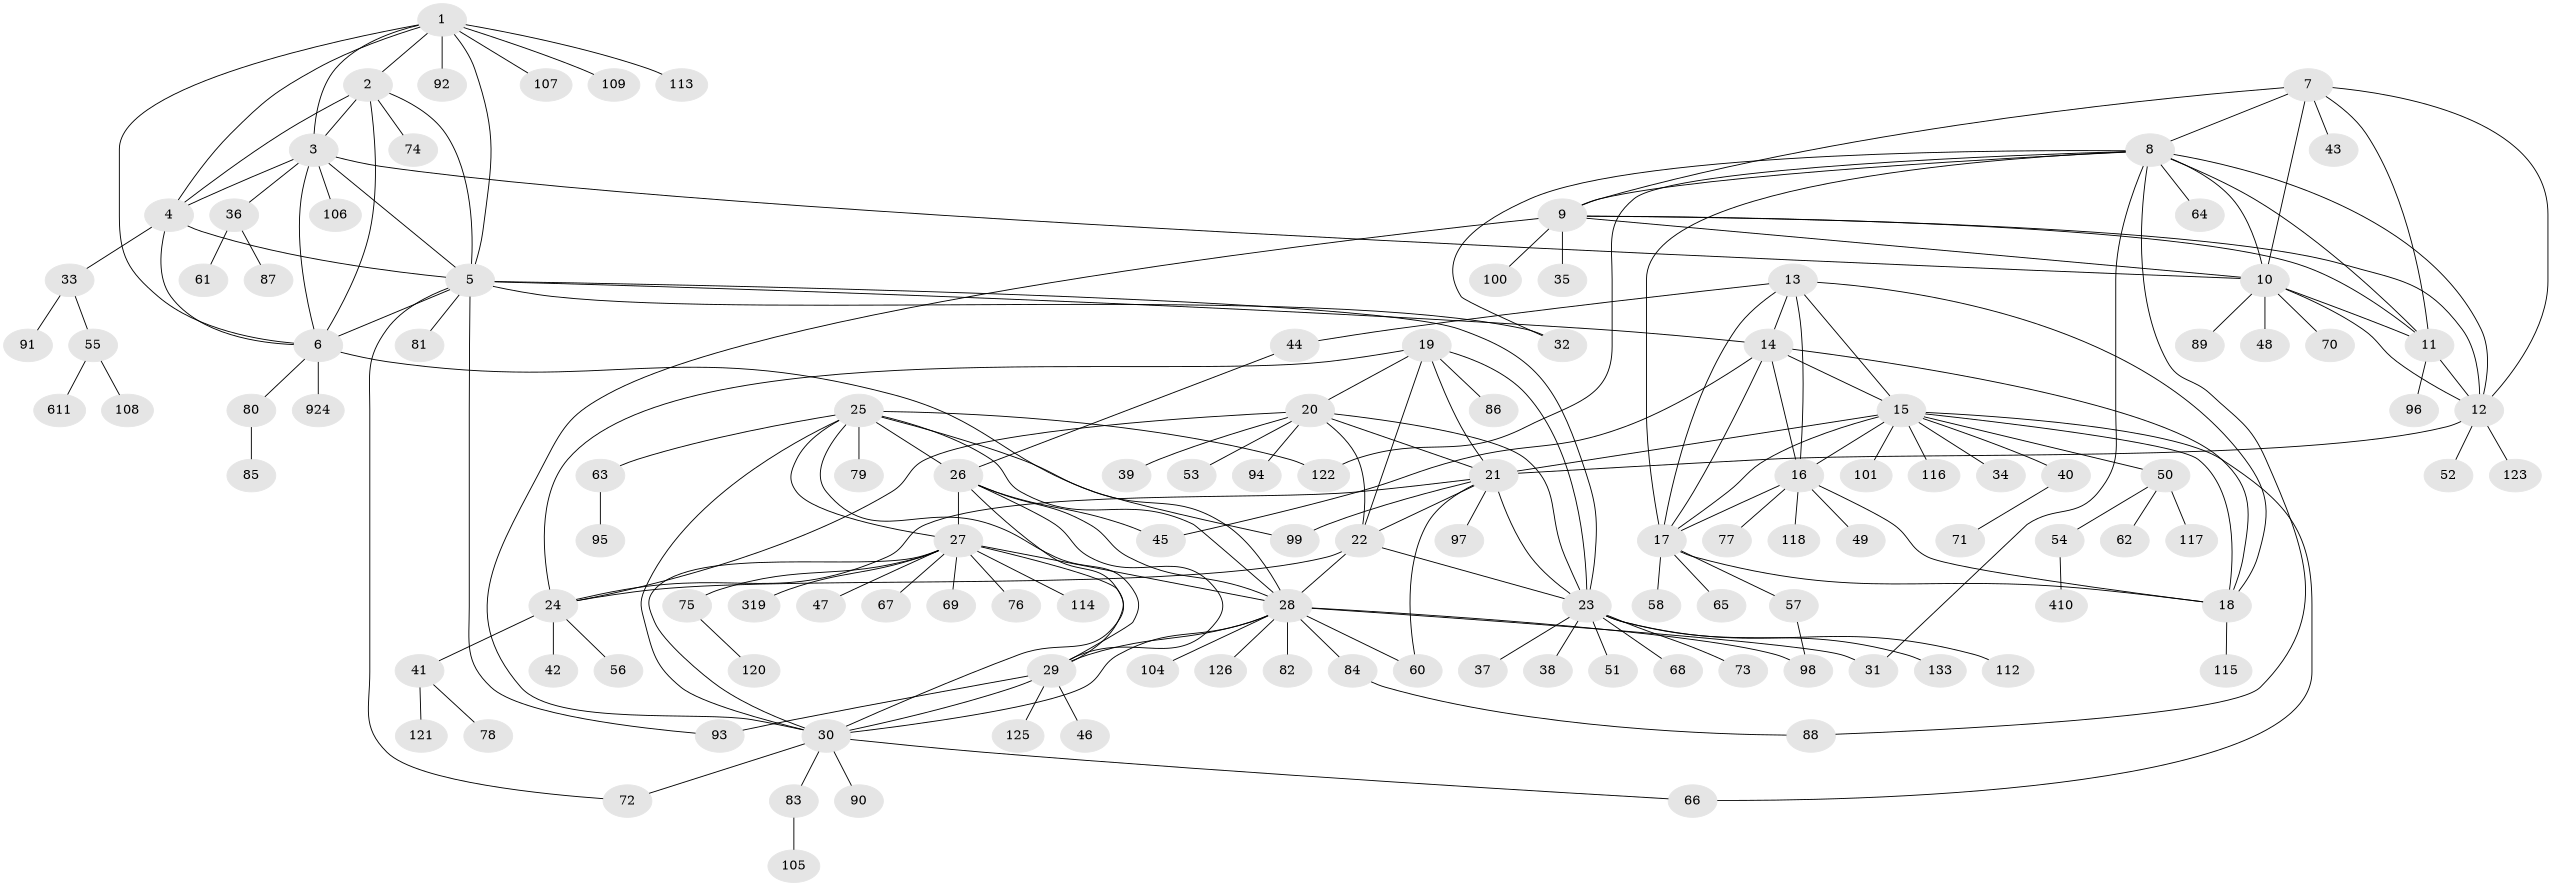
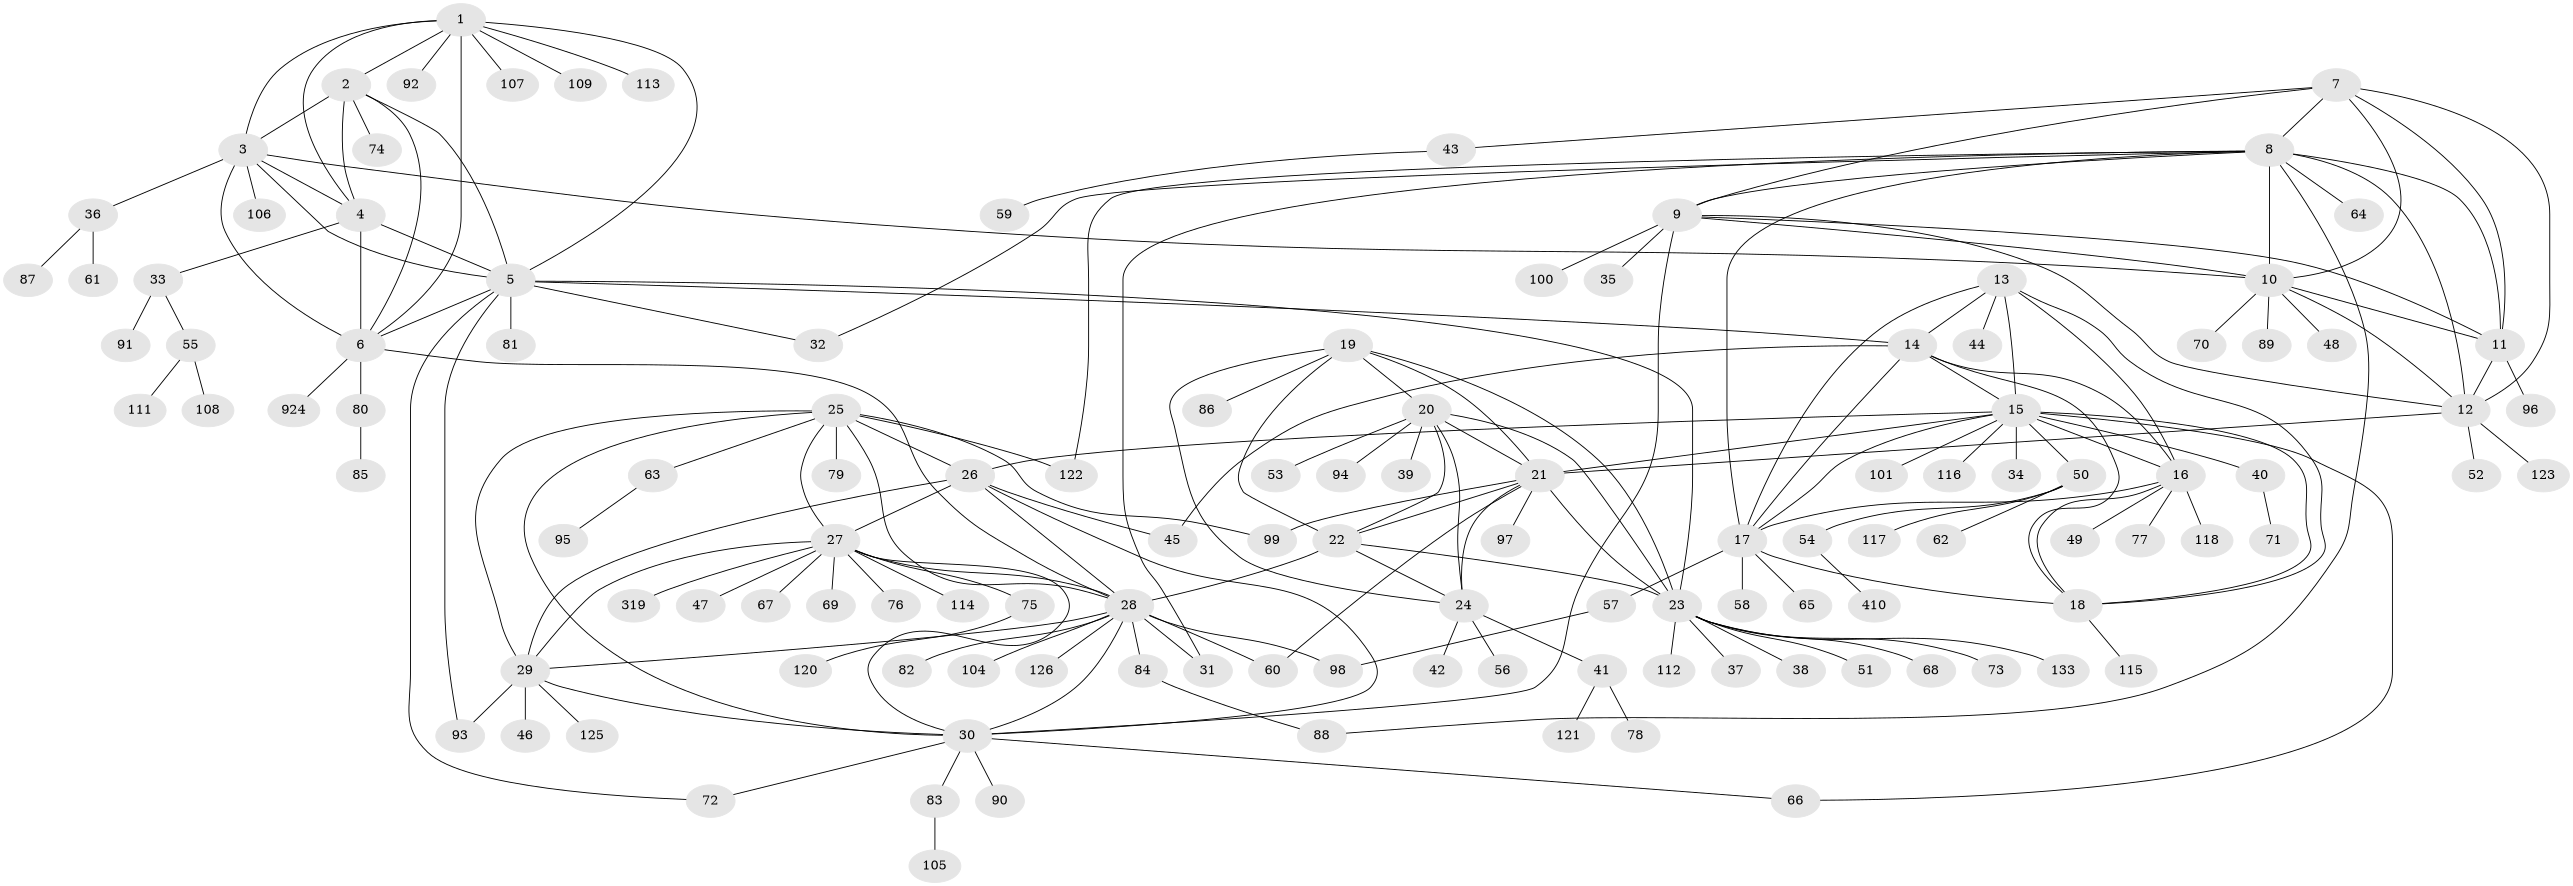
none -> (1005, 215)
(60, 410) -> (140, 410)
(1127, 411) -> (1491, 429)
